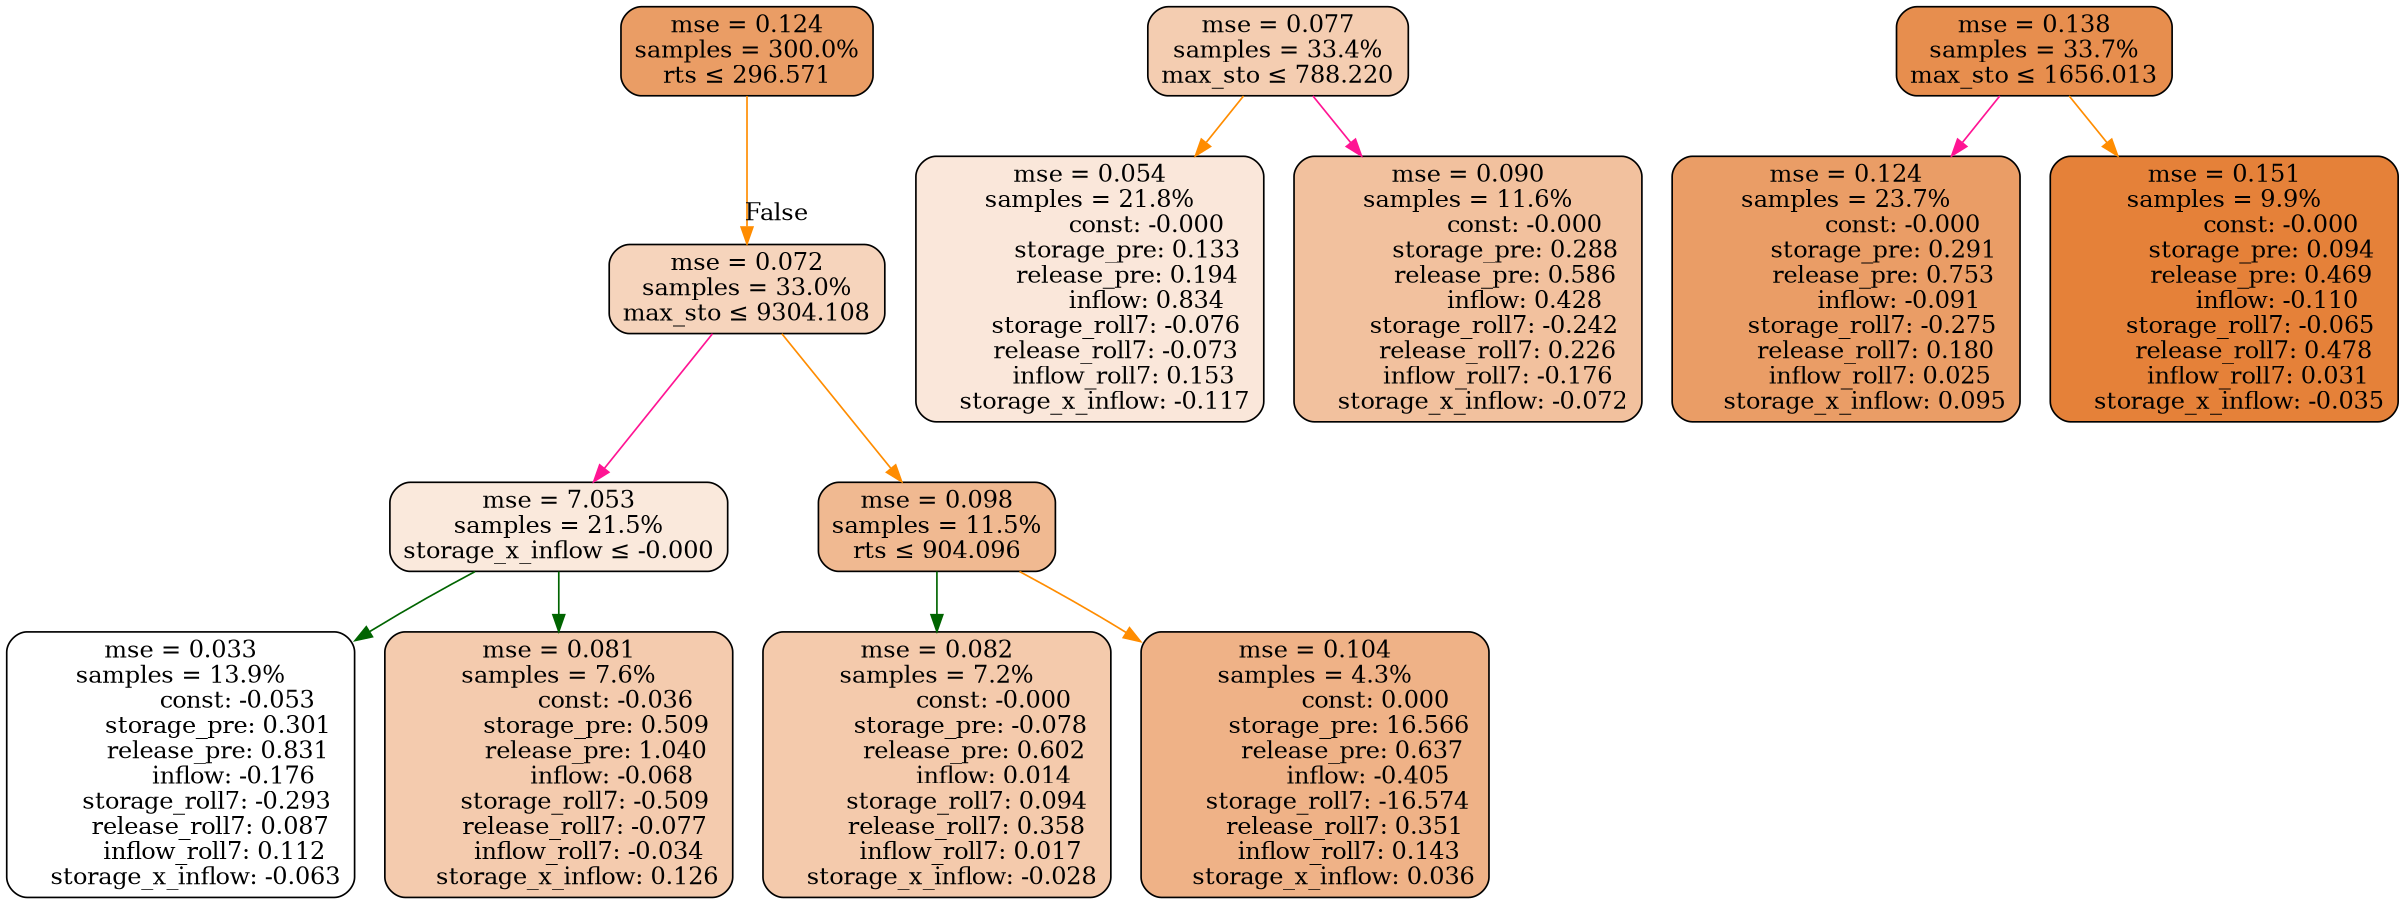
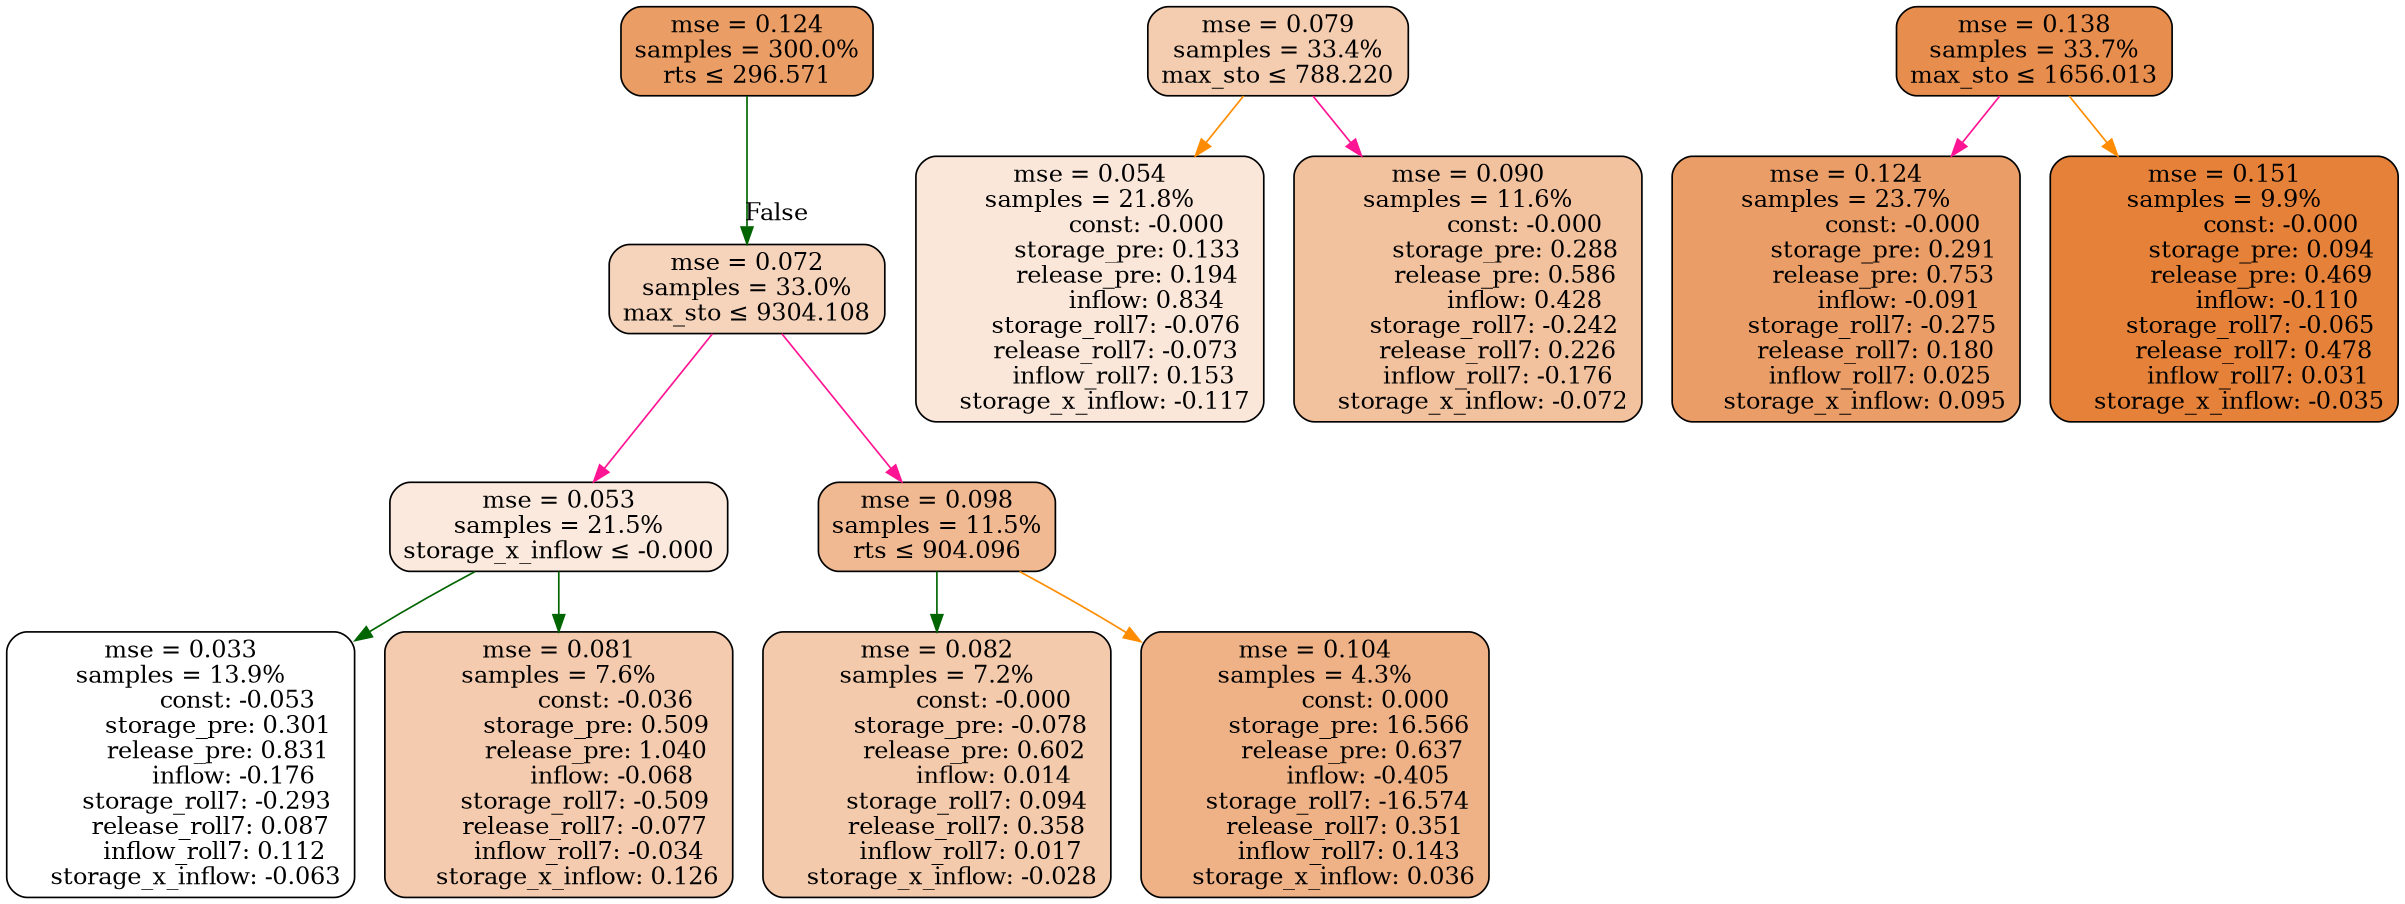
(1278, 51) -> (1278, 51)
(747, 161) -> (747, 161)
(836, 401) -> (836, 401)
(559, 527) -> (559, 527)
